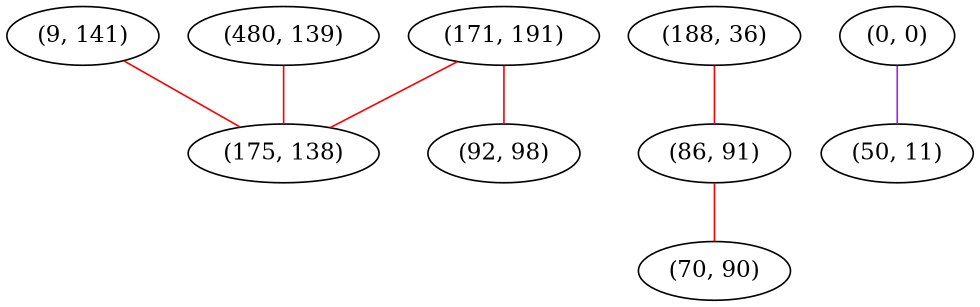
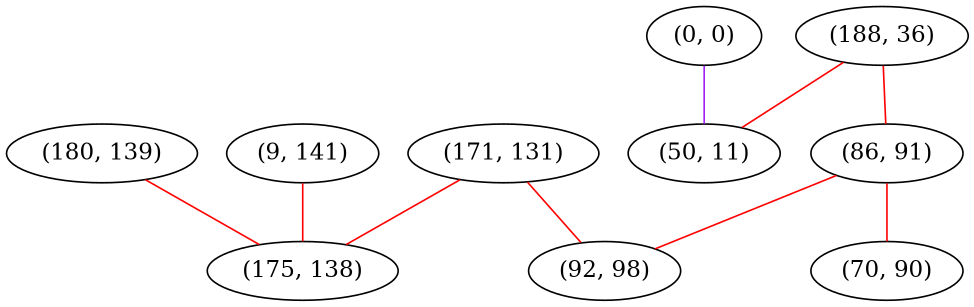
(284, 36) -> (102, 153)
(504, 36) -> (503, 153)
none -> (793, 95)
none -> (746, 212)
